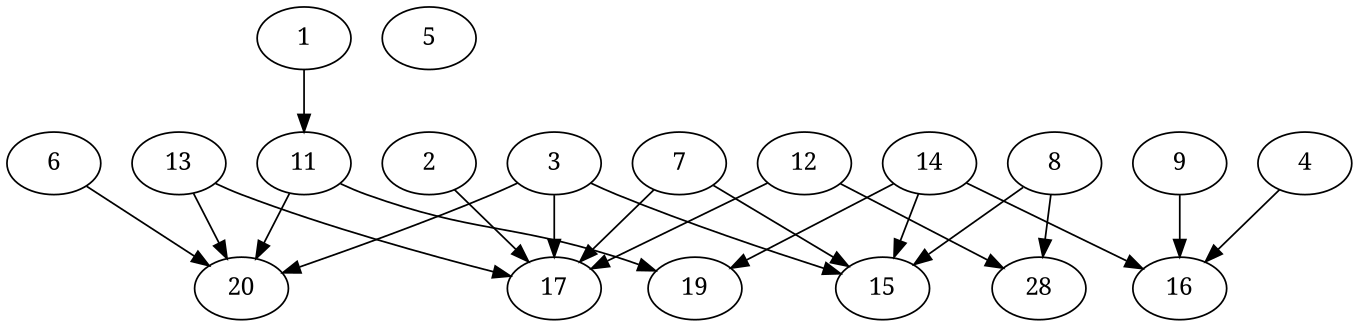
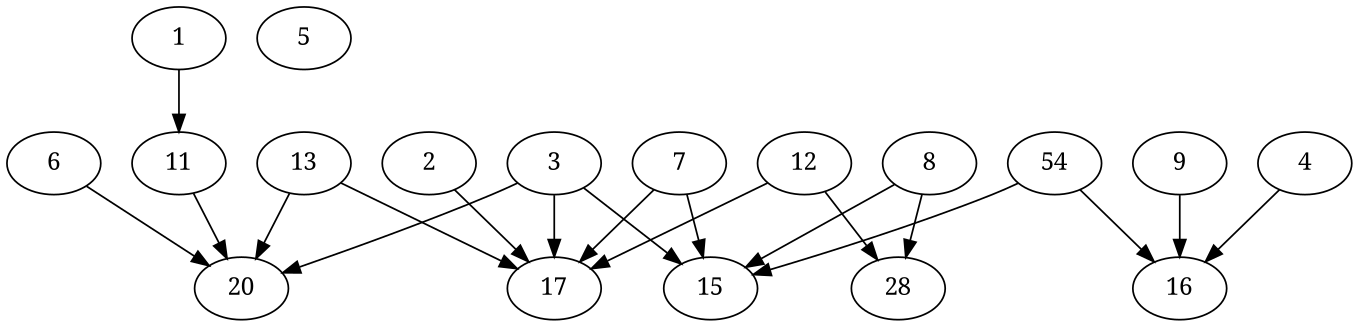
(930, 163) -> (1055, 163)
(695, 288) -> none
